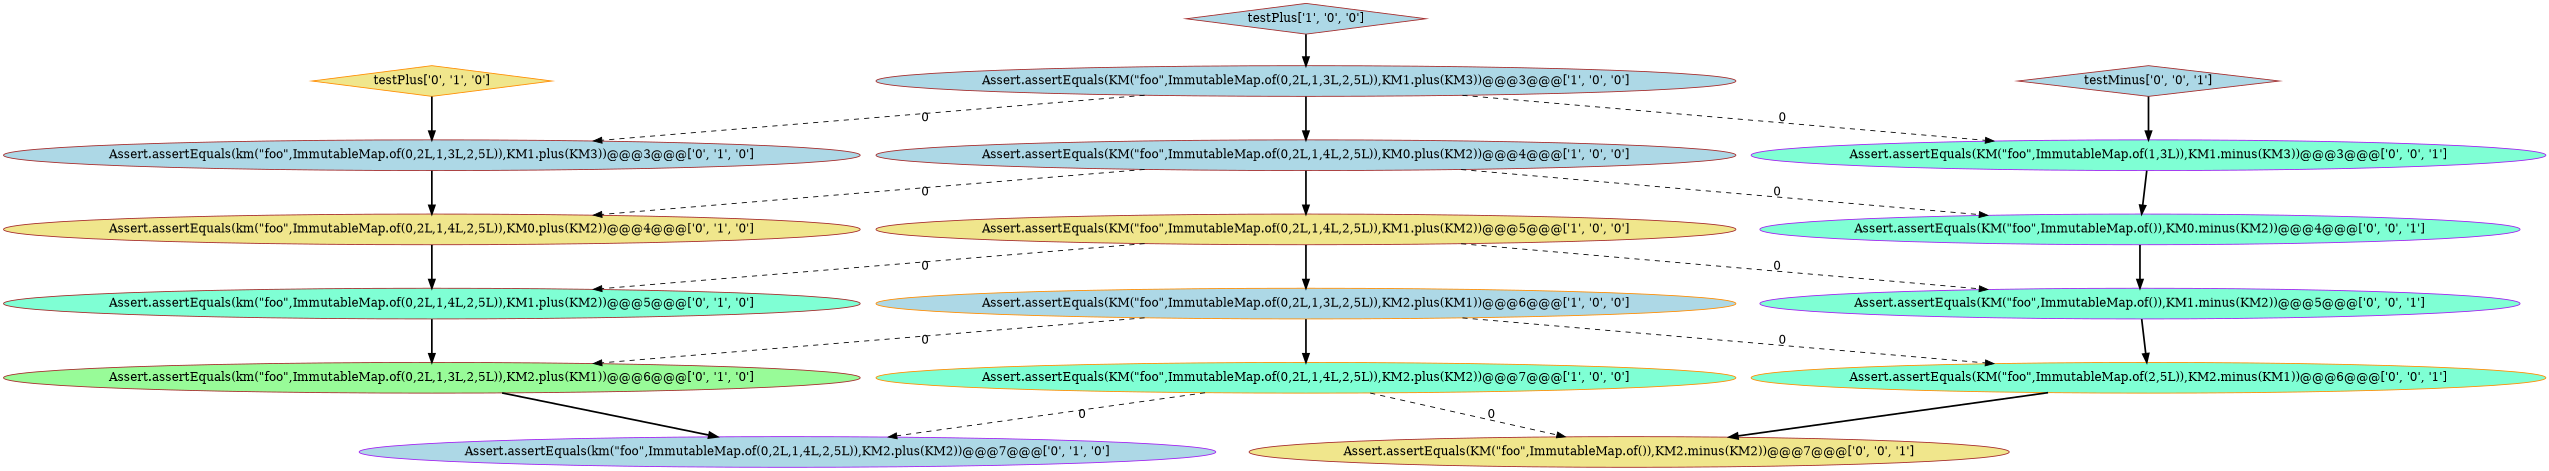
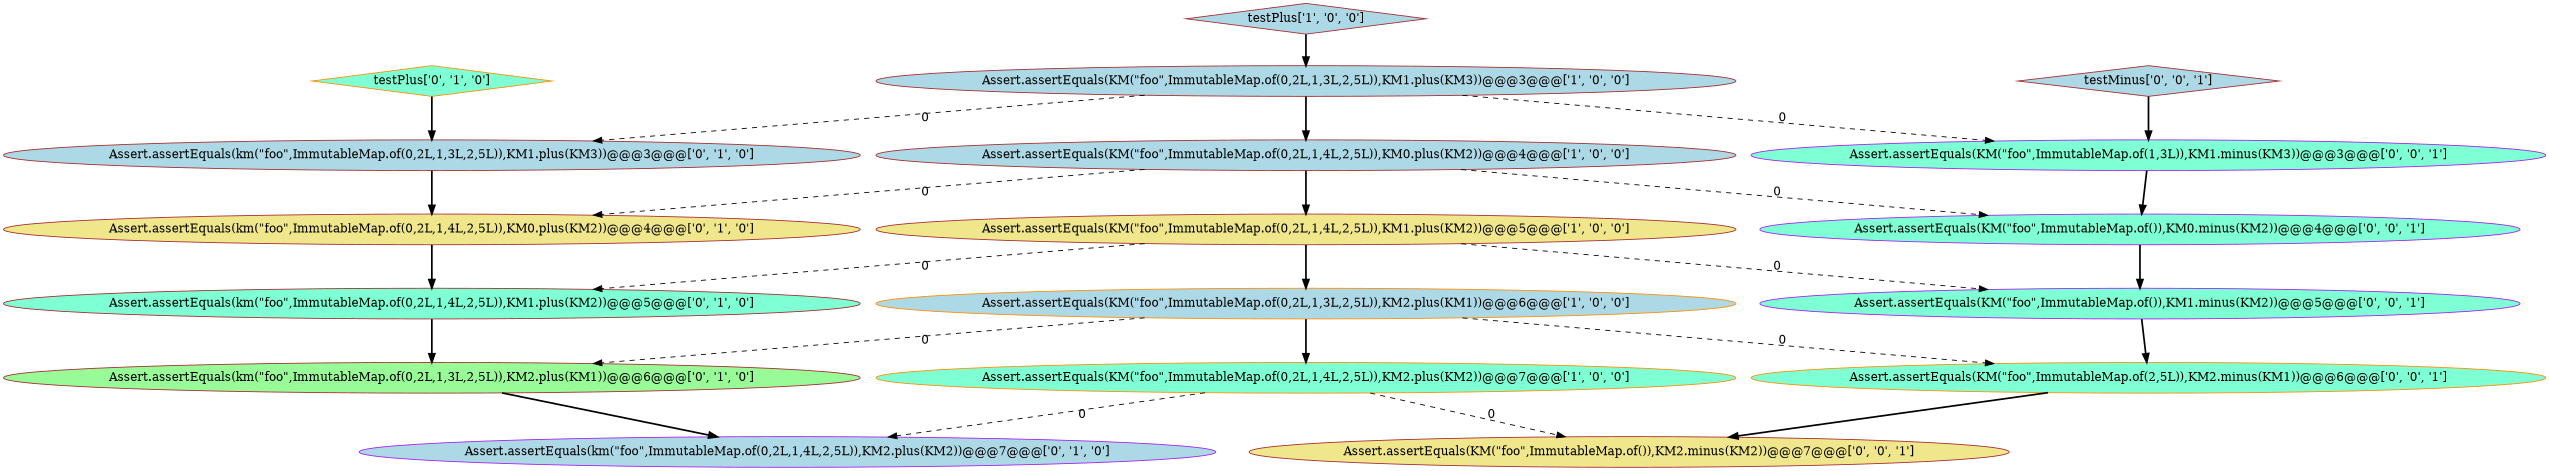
(432, 81) -> (432, 81)
